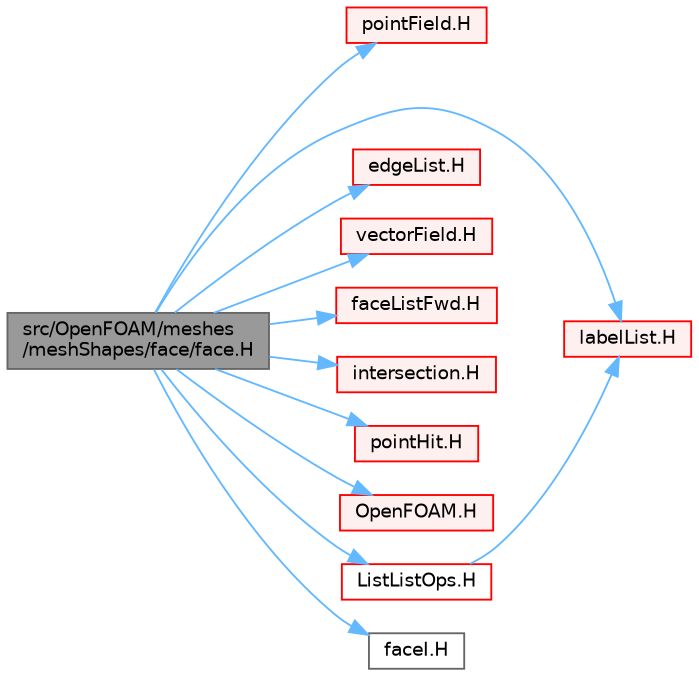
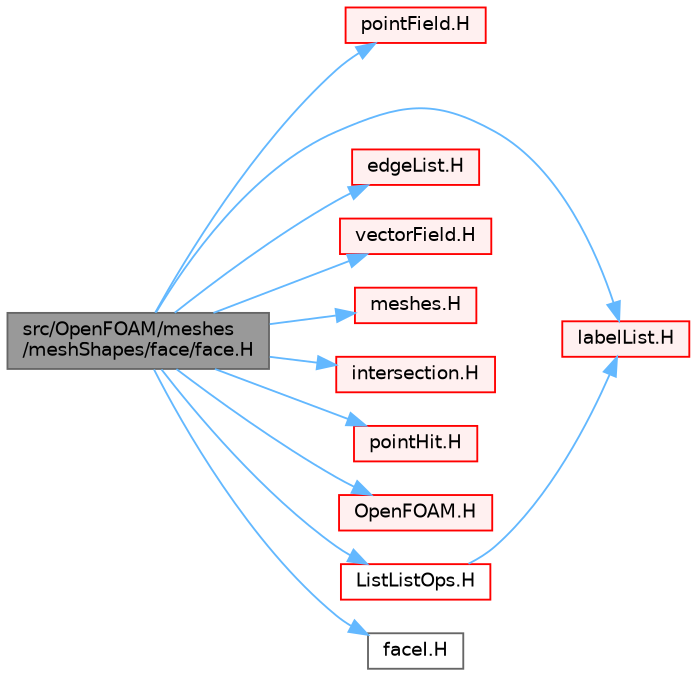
(417, 305) -> (416, 305)
